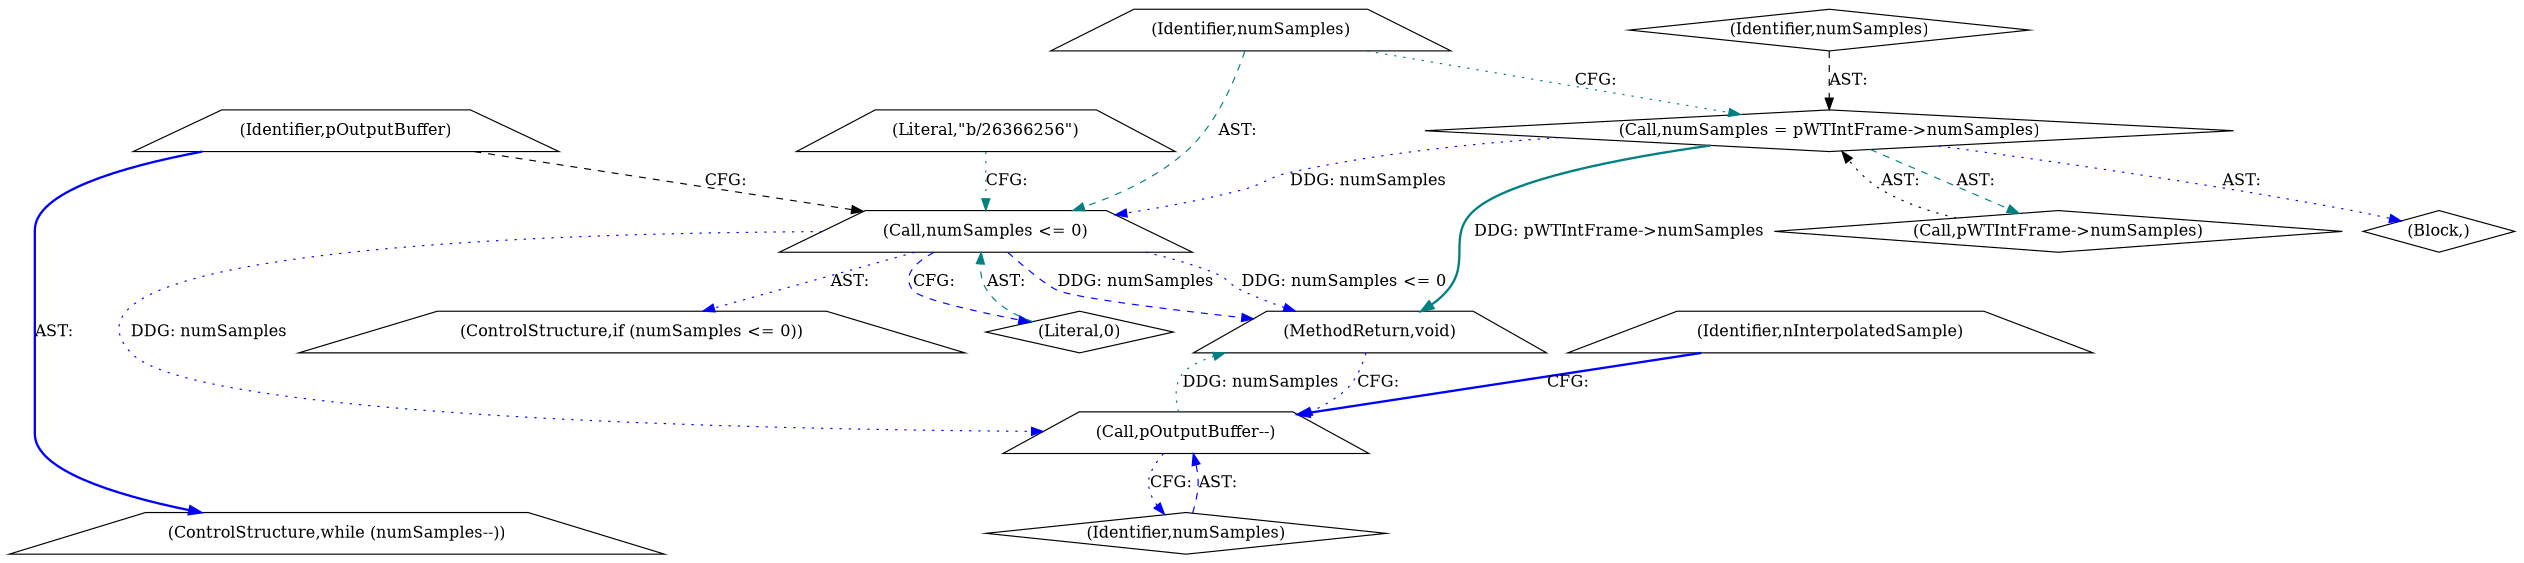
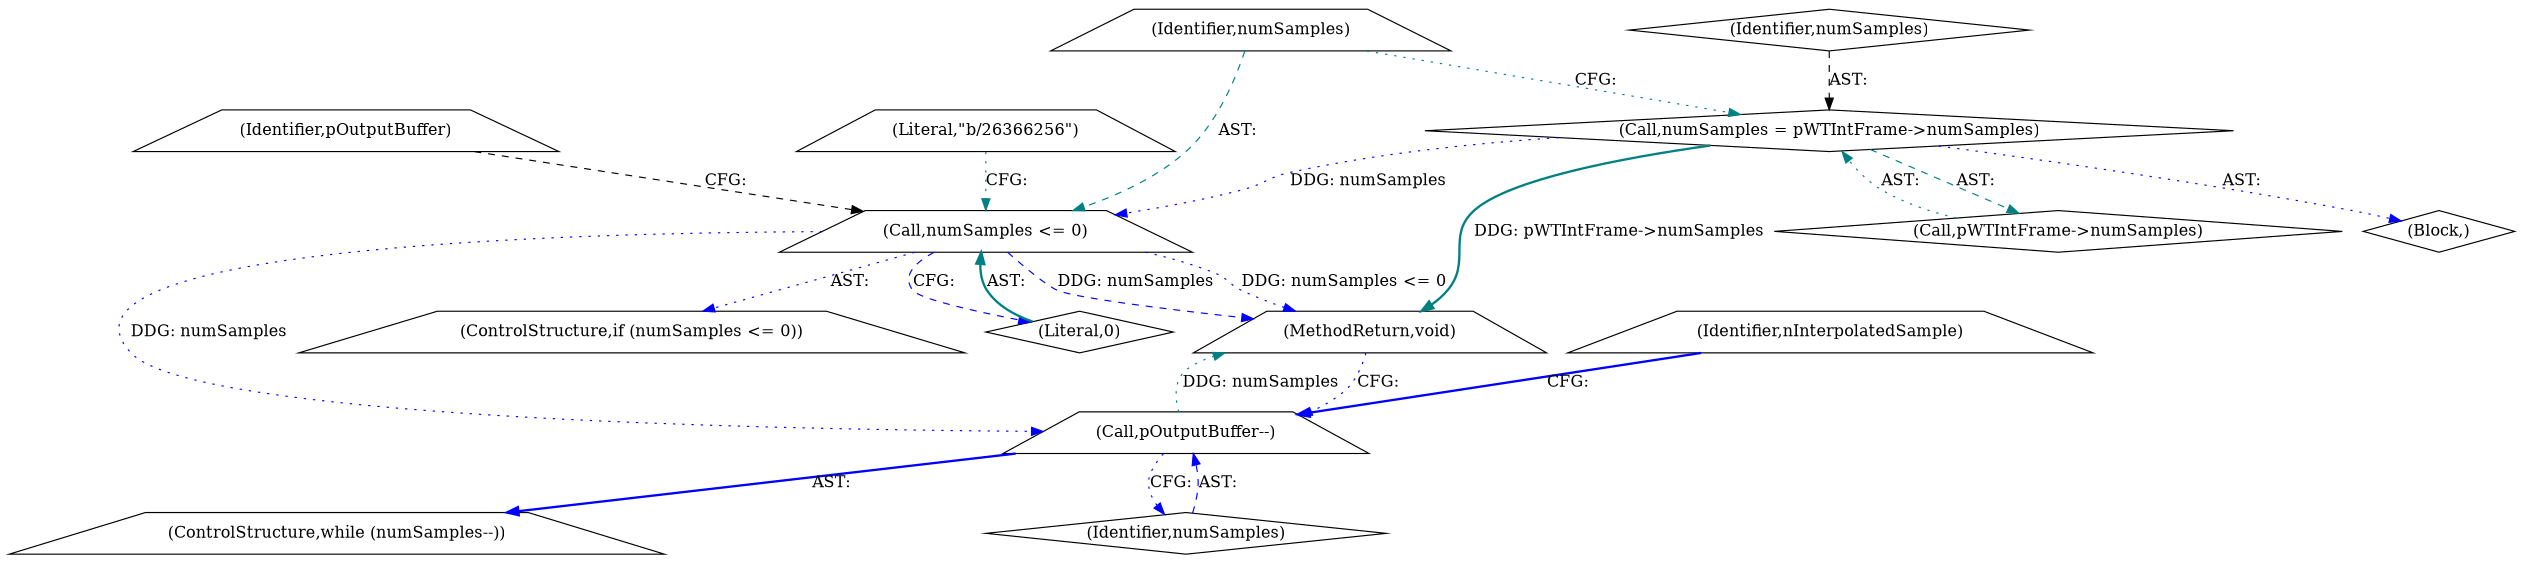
(1898, 198) -> (1898, 198)
(996, 301) -> (996, 301)
(35, 325) -> (767, 482)
